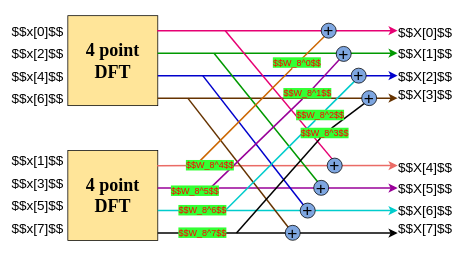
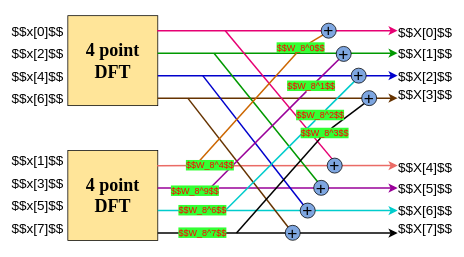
(297, 63) -> (301, 48)
(308, 94) -> (312, 86)
(195, 191) -> (195, 191)
